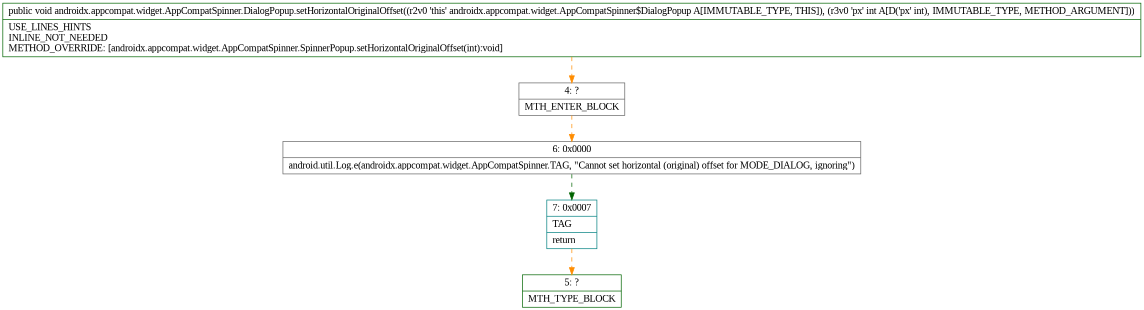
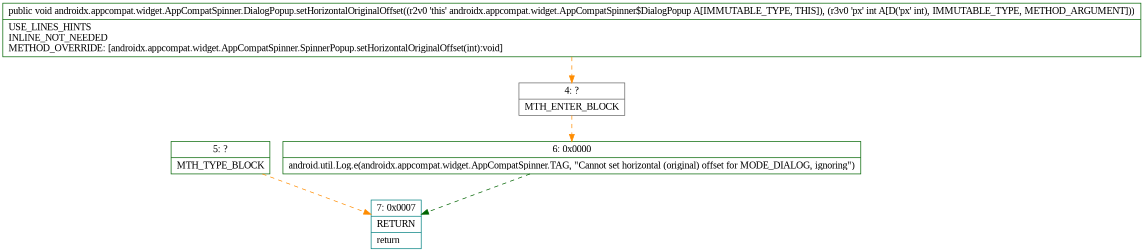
(572, 158) -> (572, 158)
(562, 224) -> (396, 224)
(572, 258) -> (313, 193)
